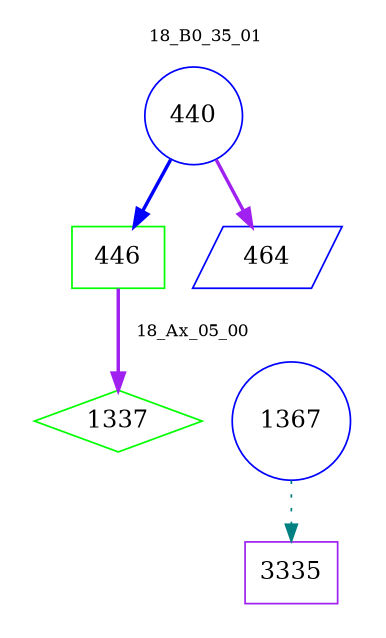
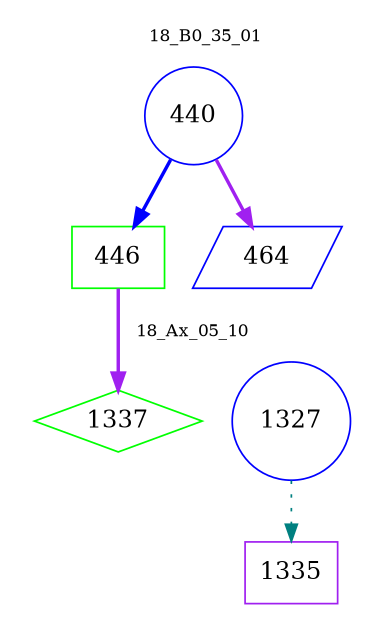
(193, 332) -> (193, 332)
(291, 421) -> (291, 421)
(291, 573) -> (291, 573)
